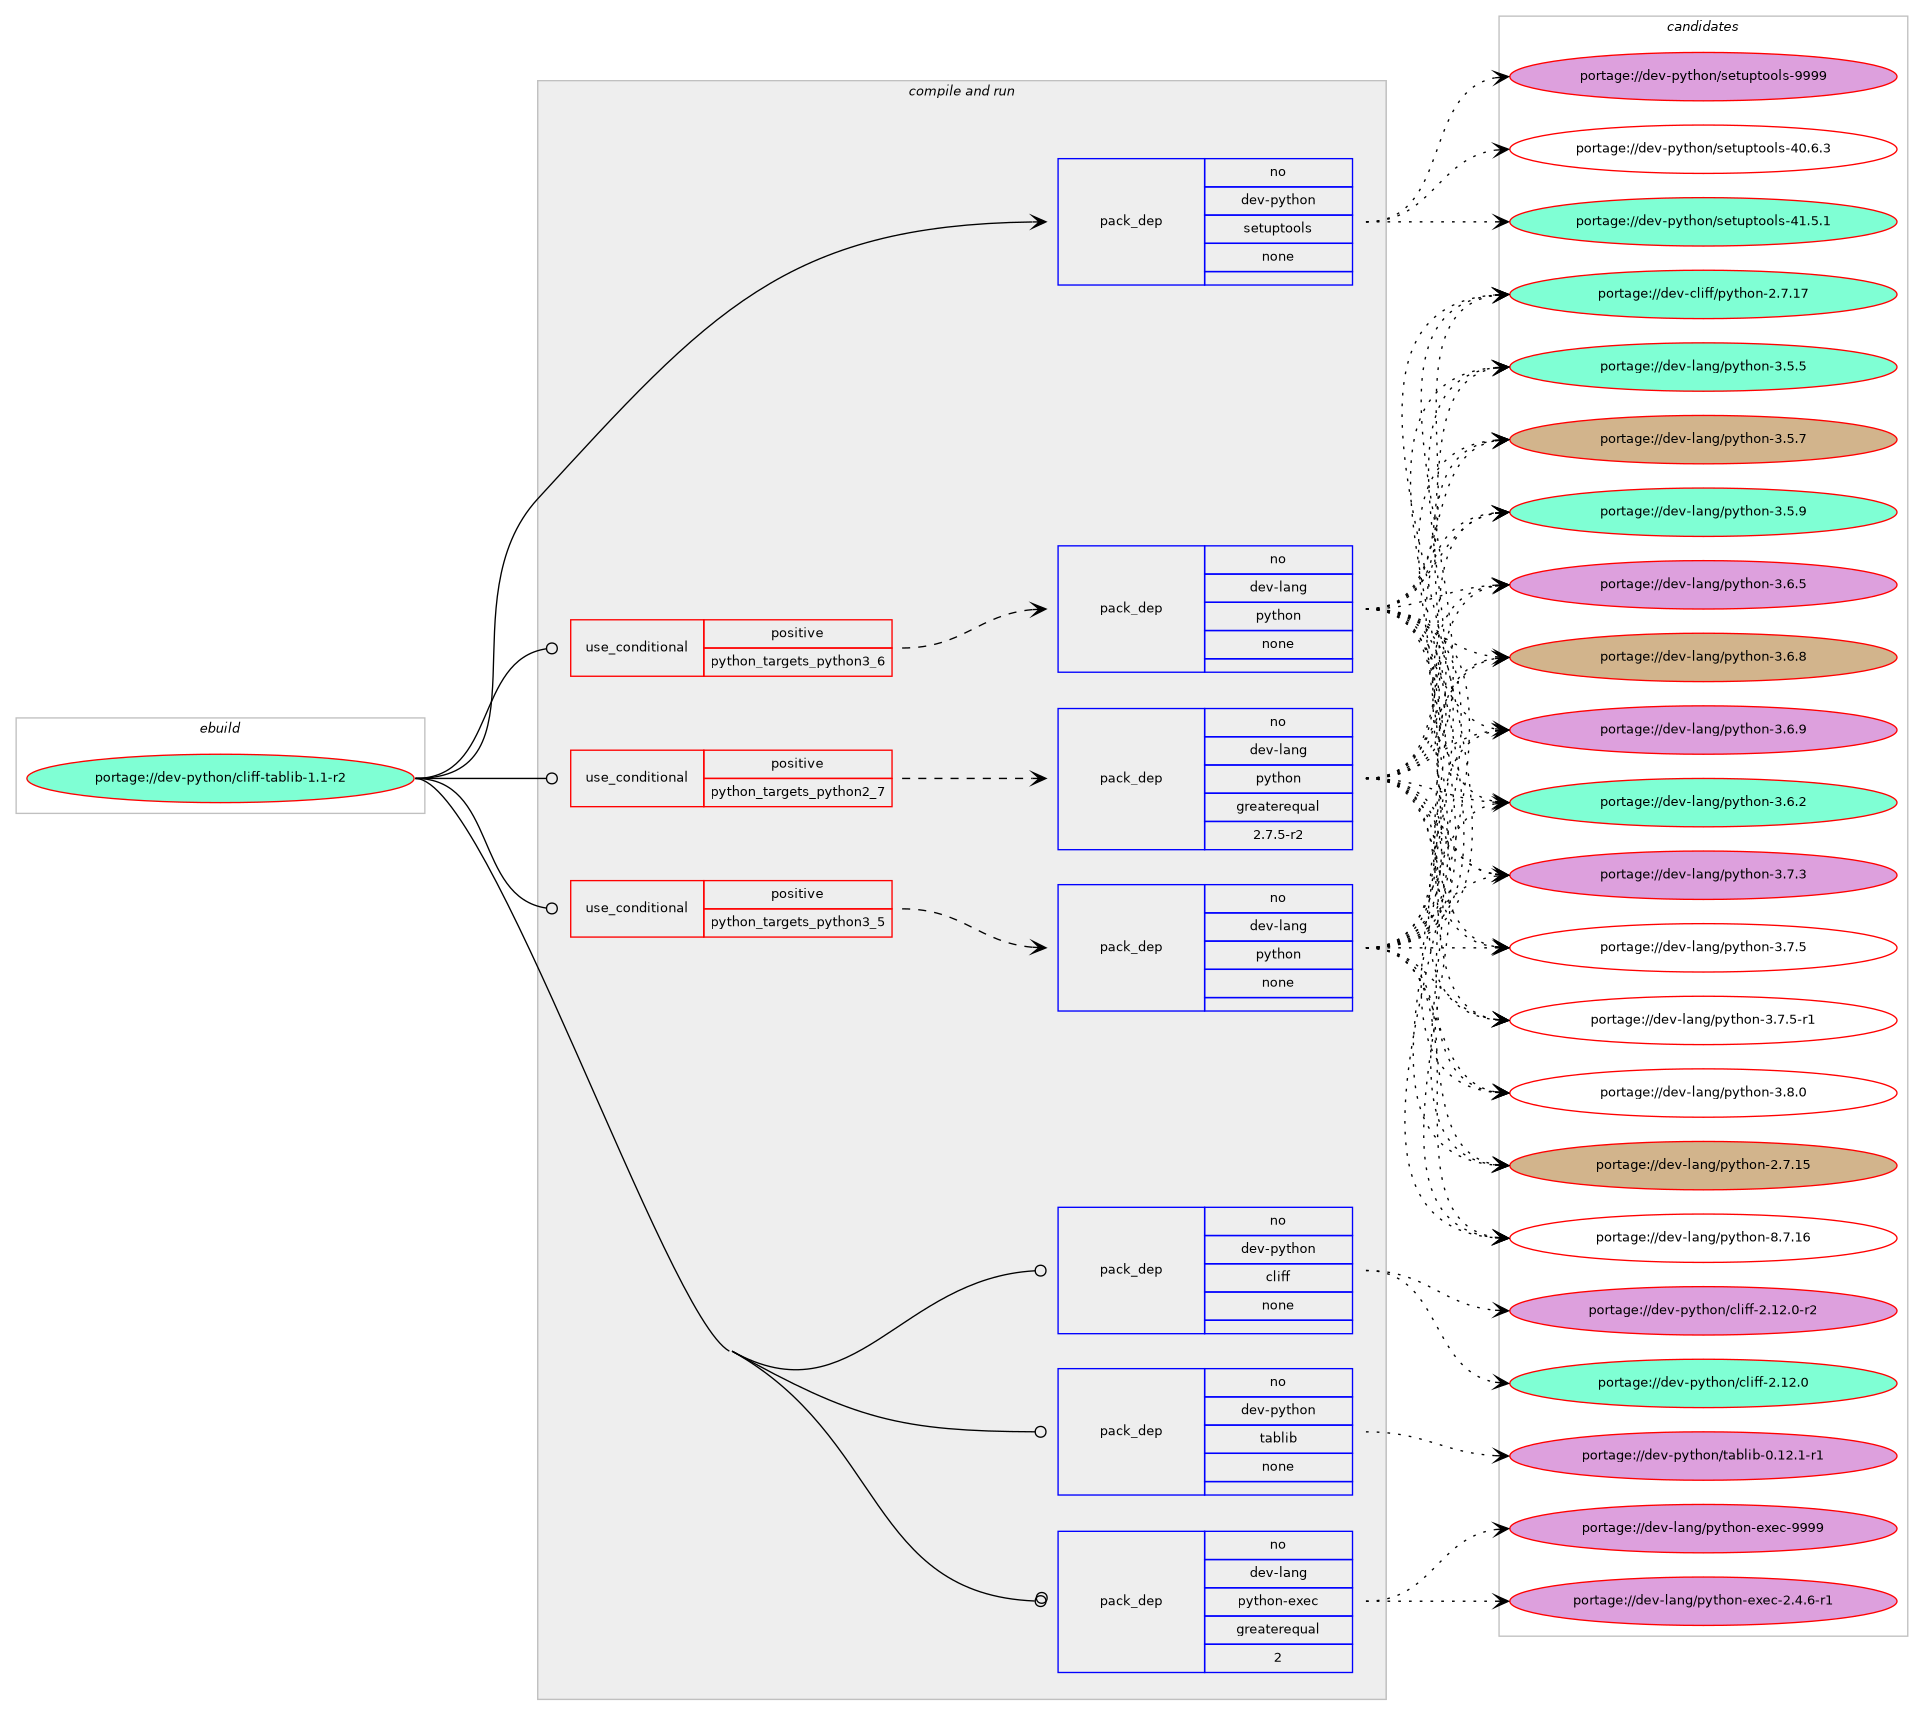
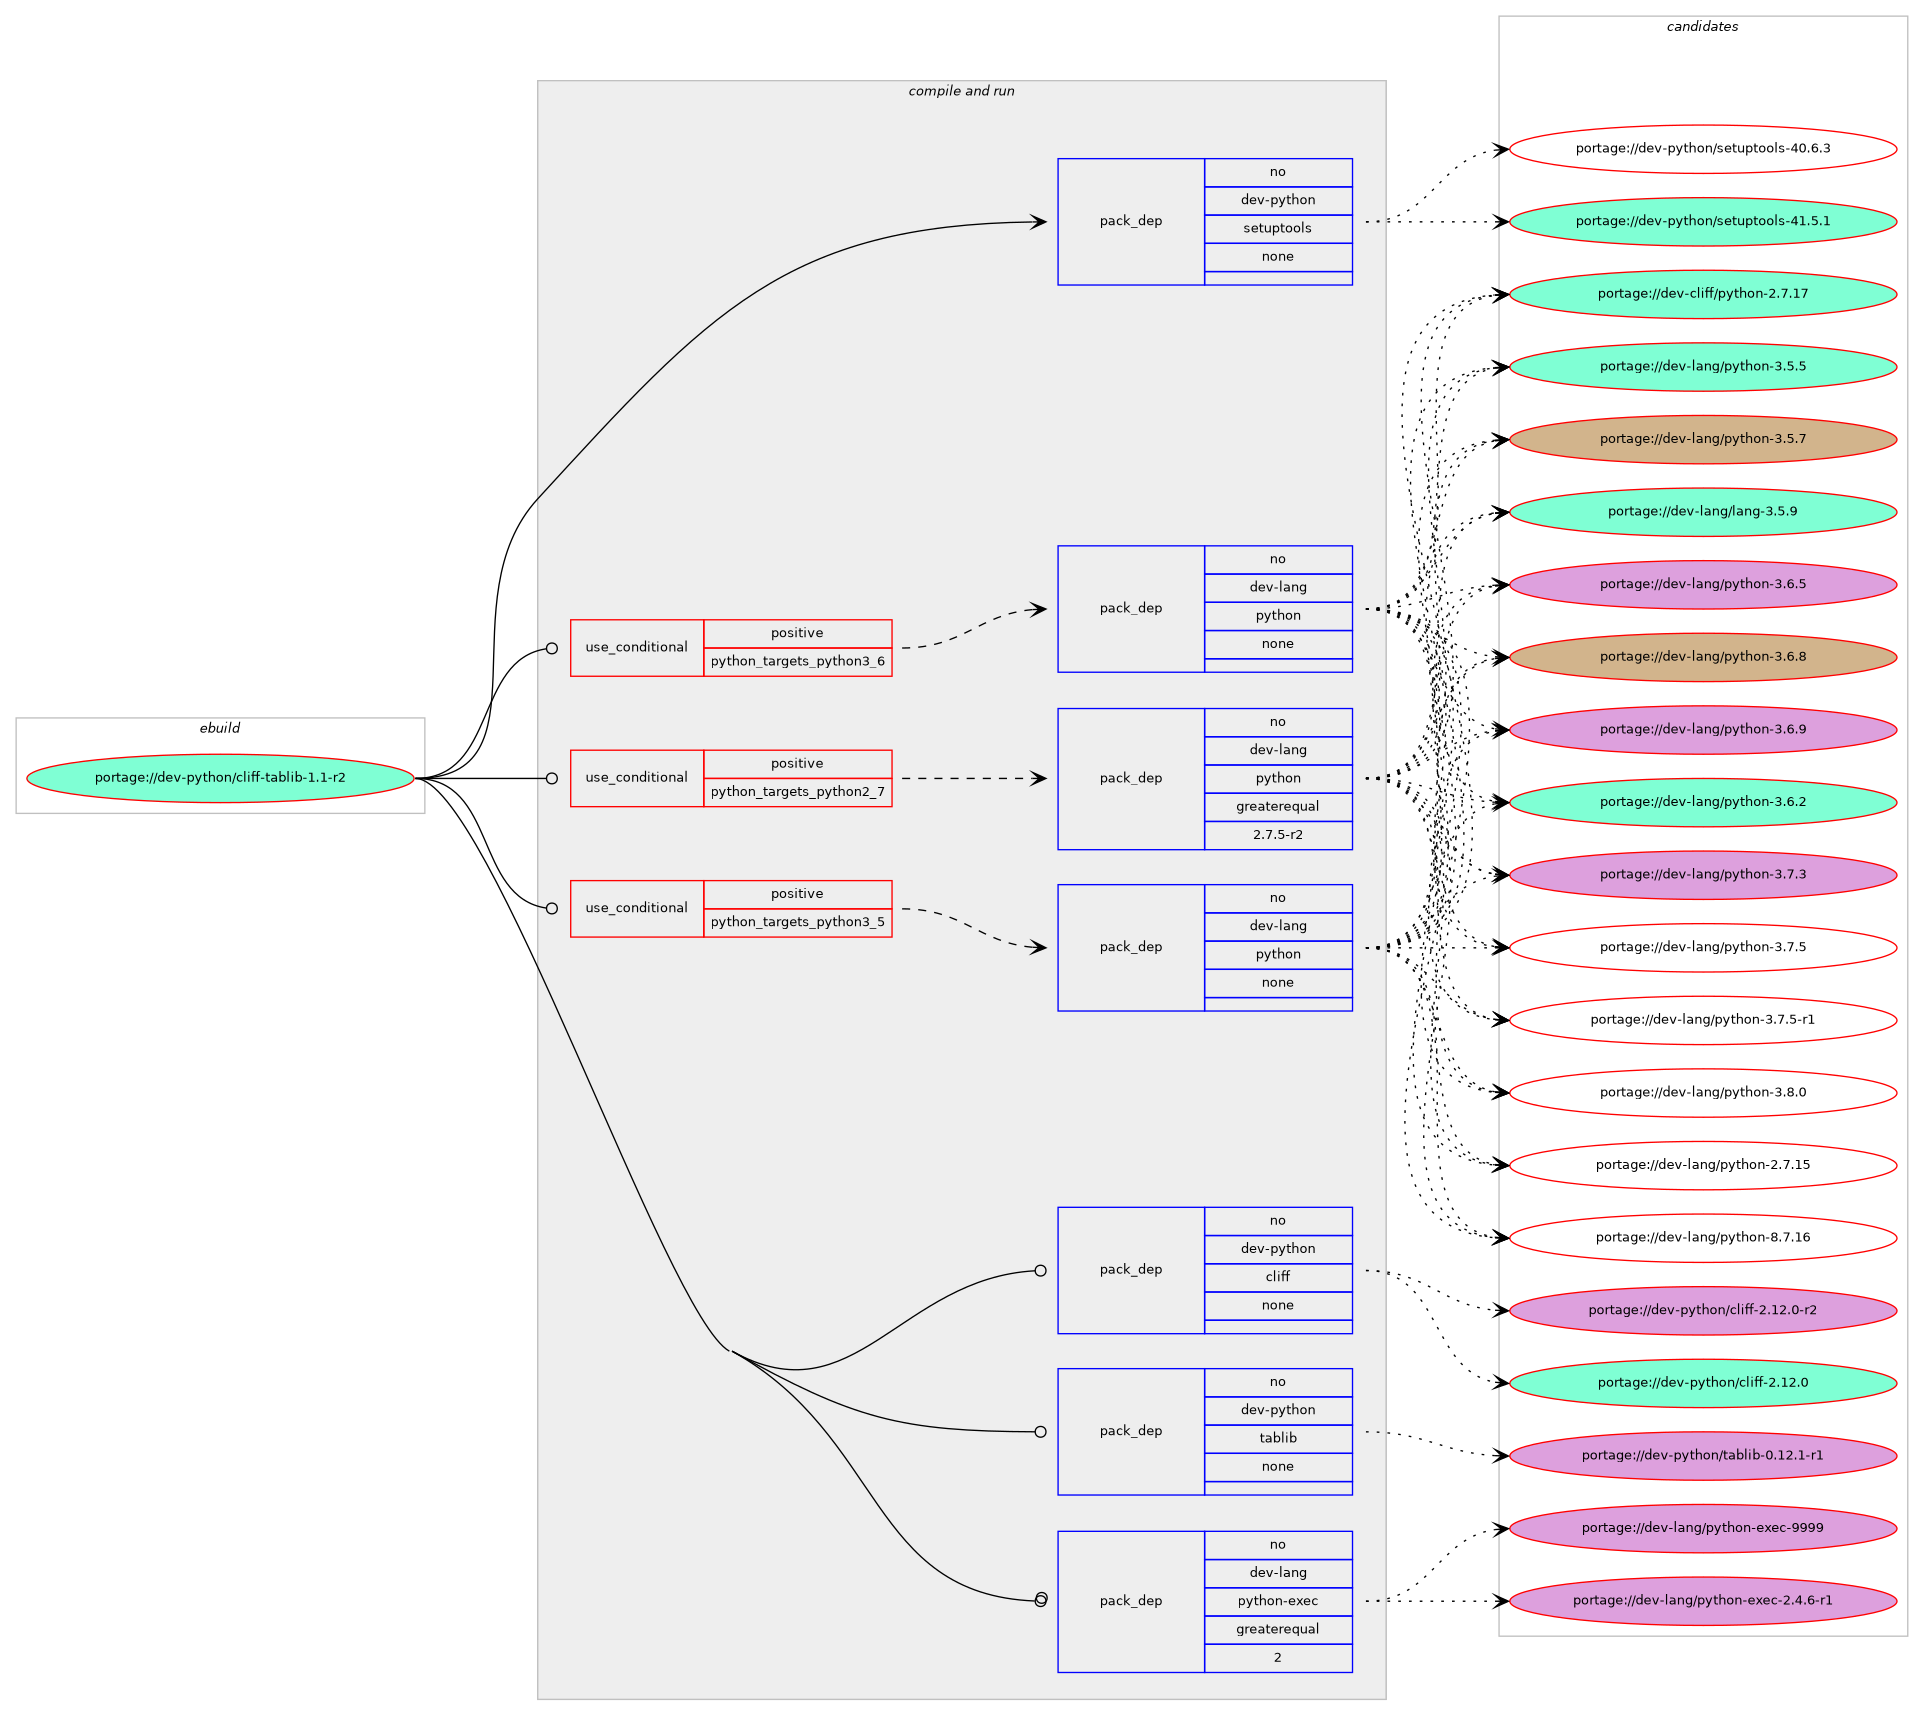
(1703, 77) -> none
(1703, 512) -> (1703, 512)
(1703, 1166) -> (1703, 1166)
